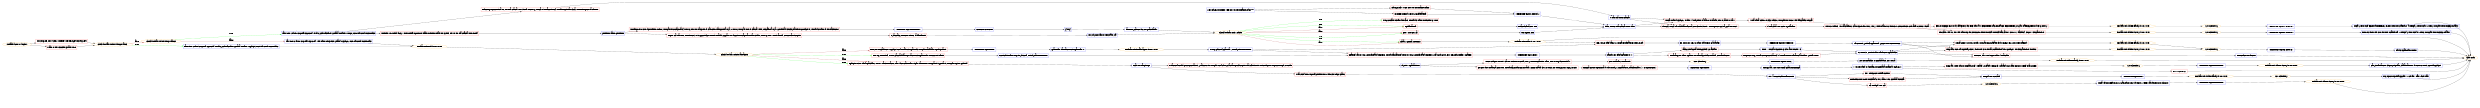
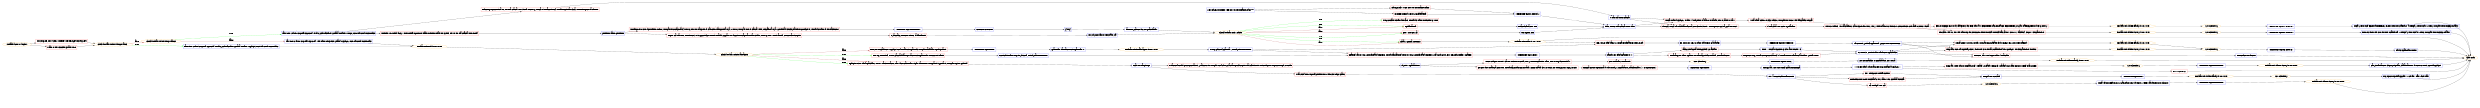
(1877, 67) -> (1877, 67)
